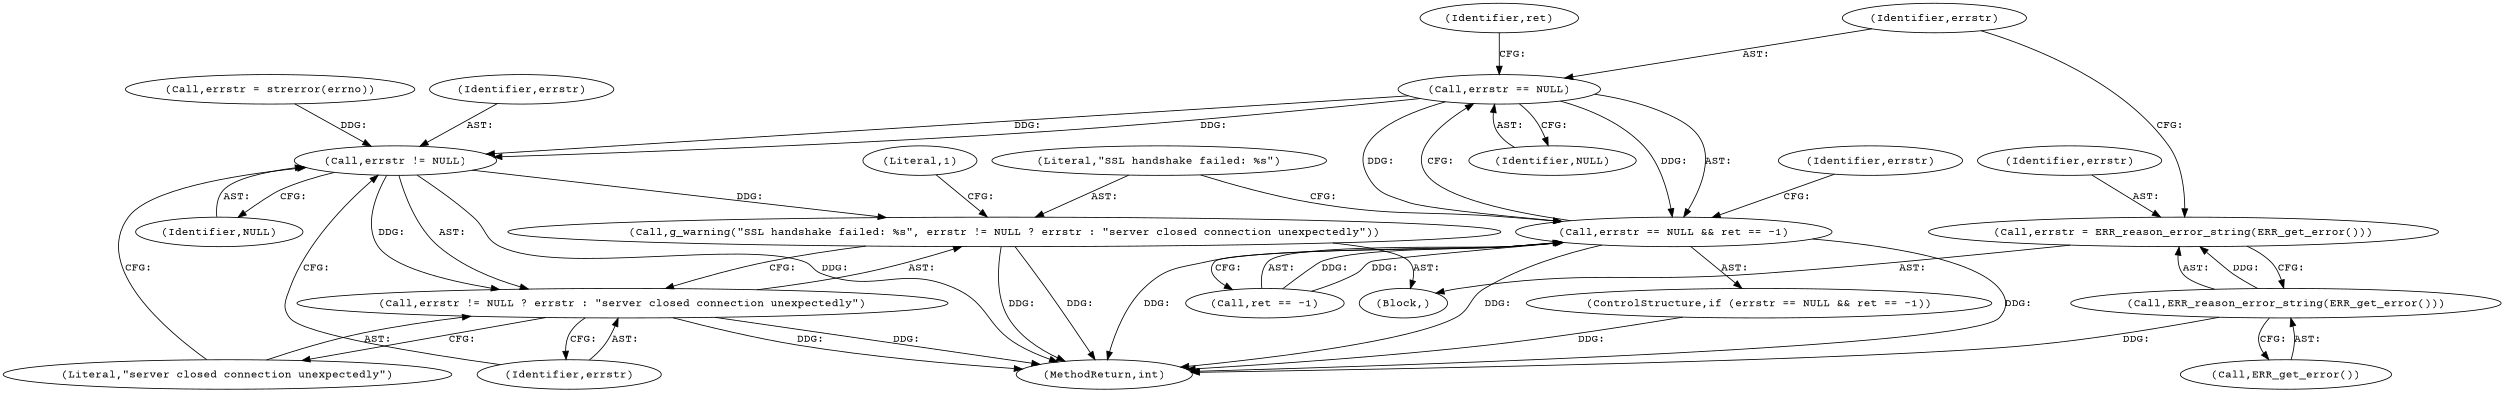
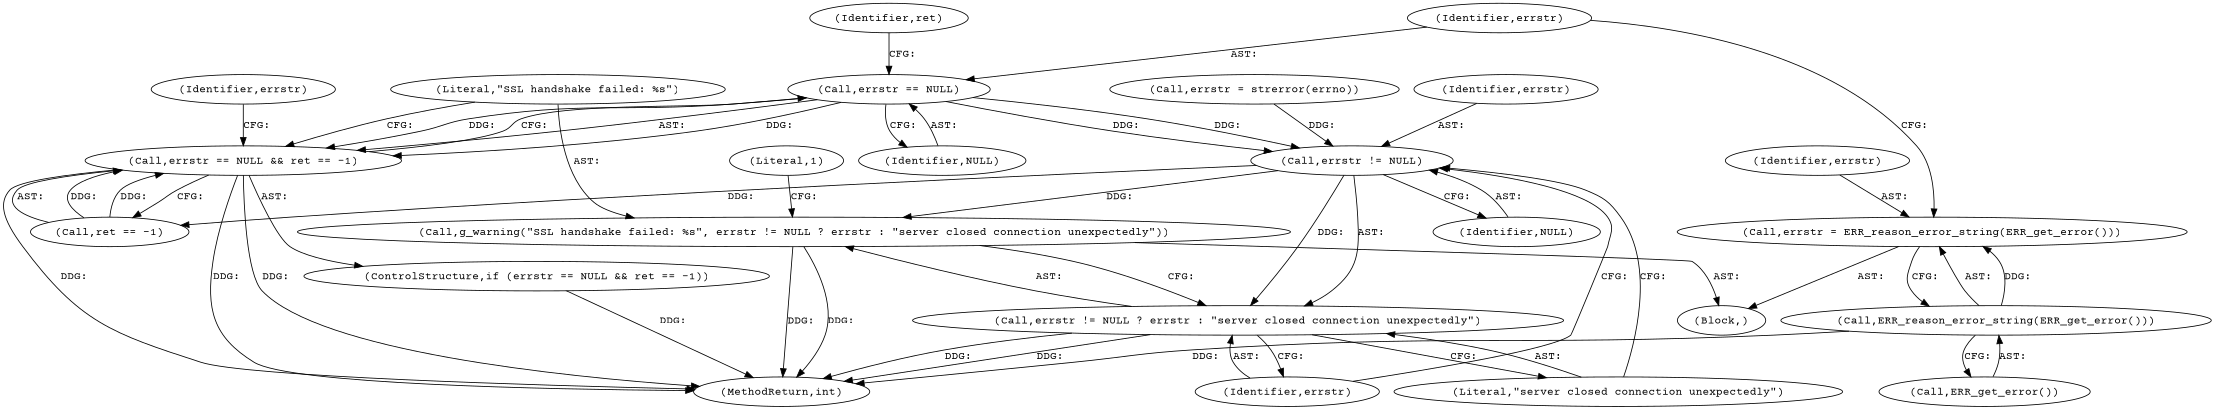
(735, 254) -> (723, 191)
